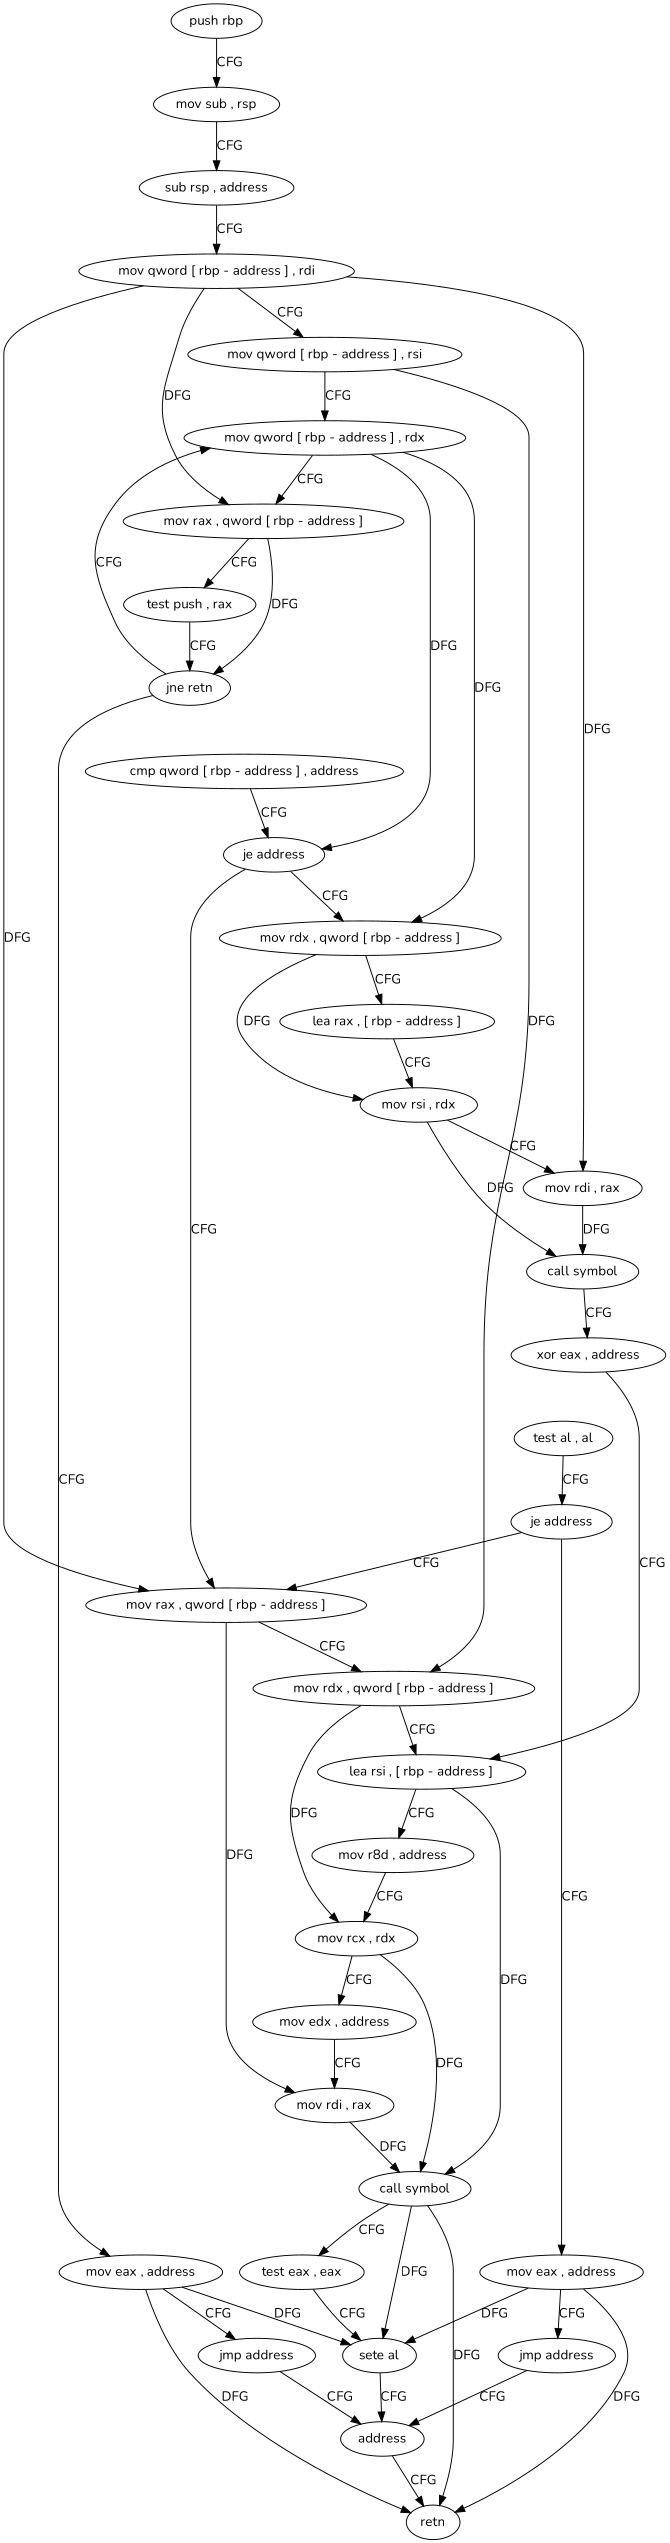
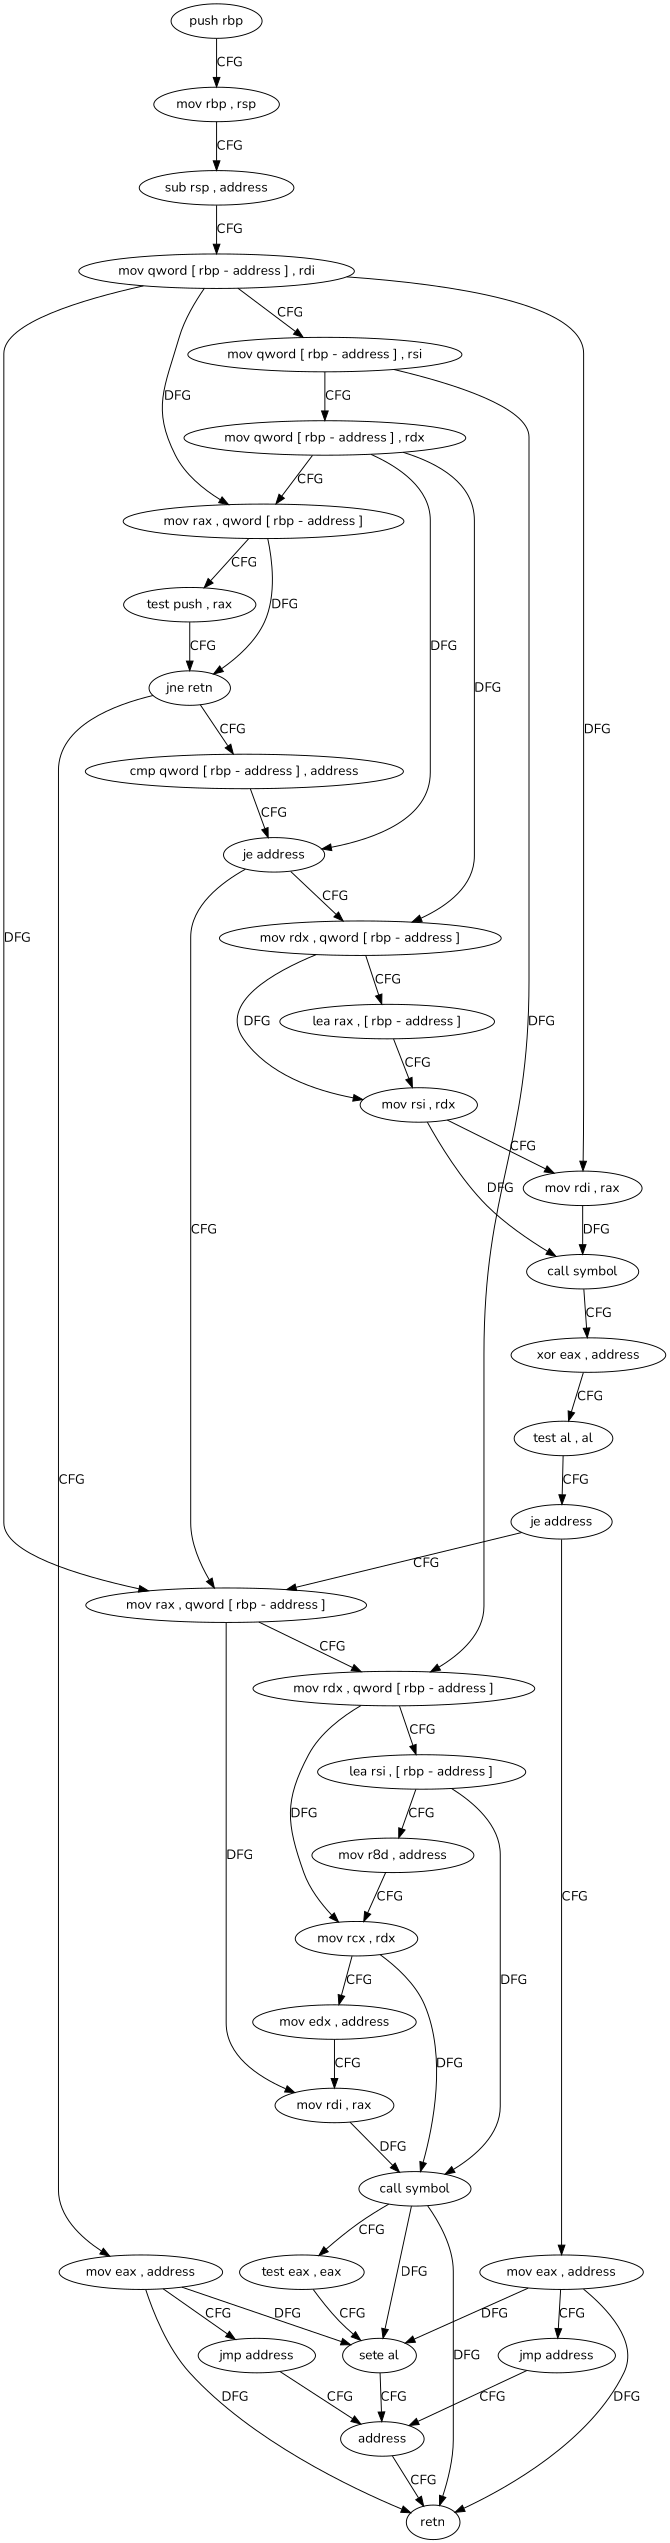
(217, 104) -> (217, 104)
(96, 548) -> (214, 725)
(639, 1607) -> (577, 1392)
